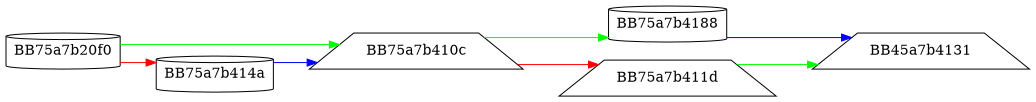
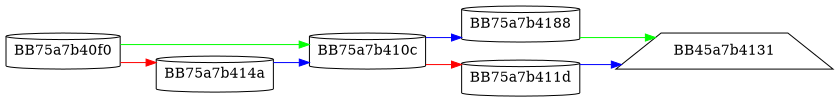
(541, 38) -> (439, 38)
(784, 38) -> (613, 38)
(63, 51) -> (63, 51)
(416, 51) -> (368, 51)
(772, 65) -> (596, 65)
(668, 78) -> (521, 78)
